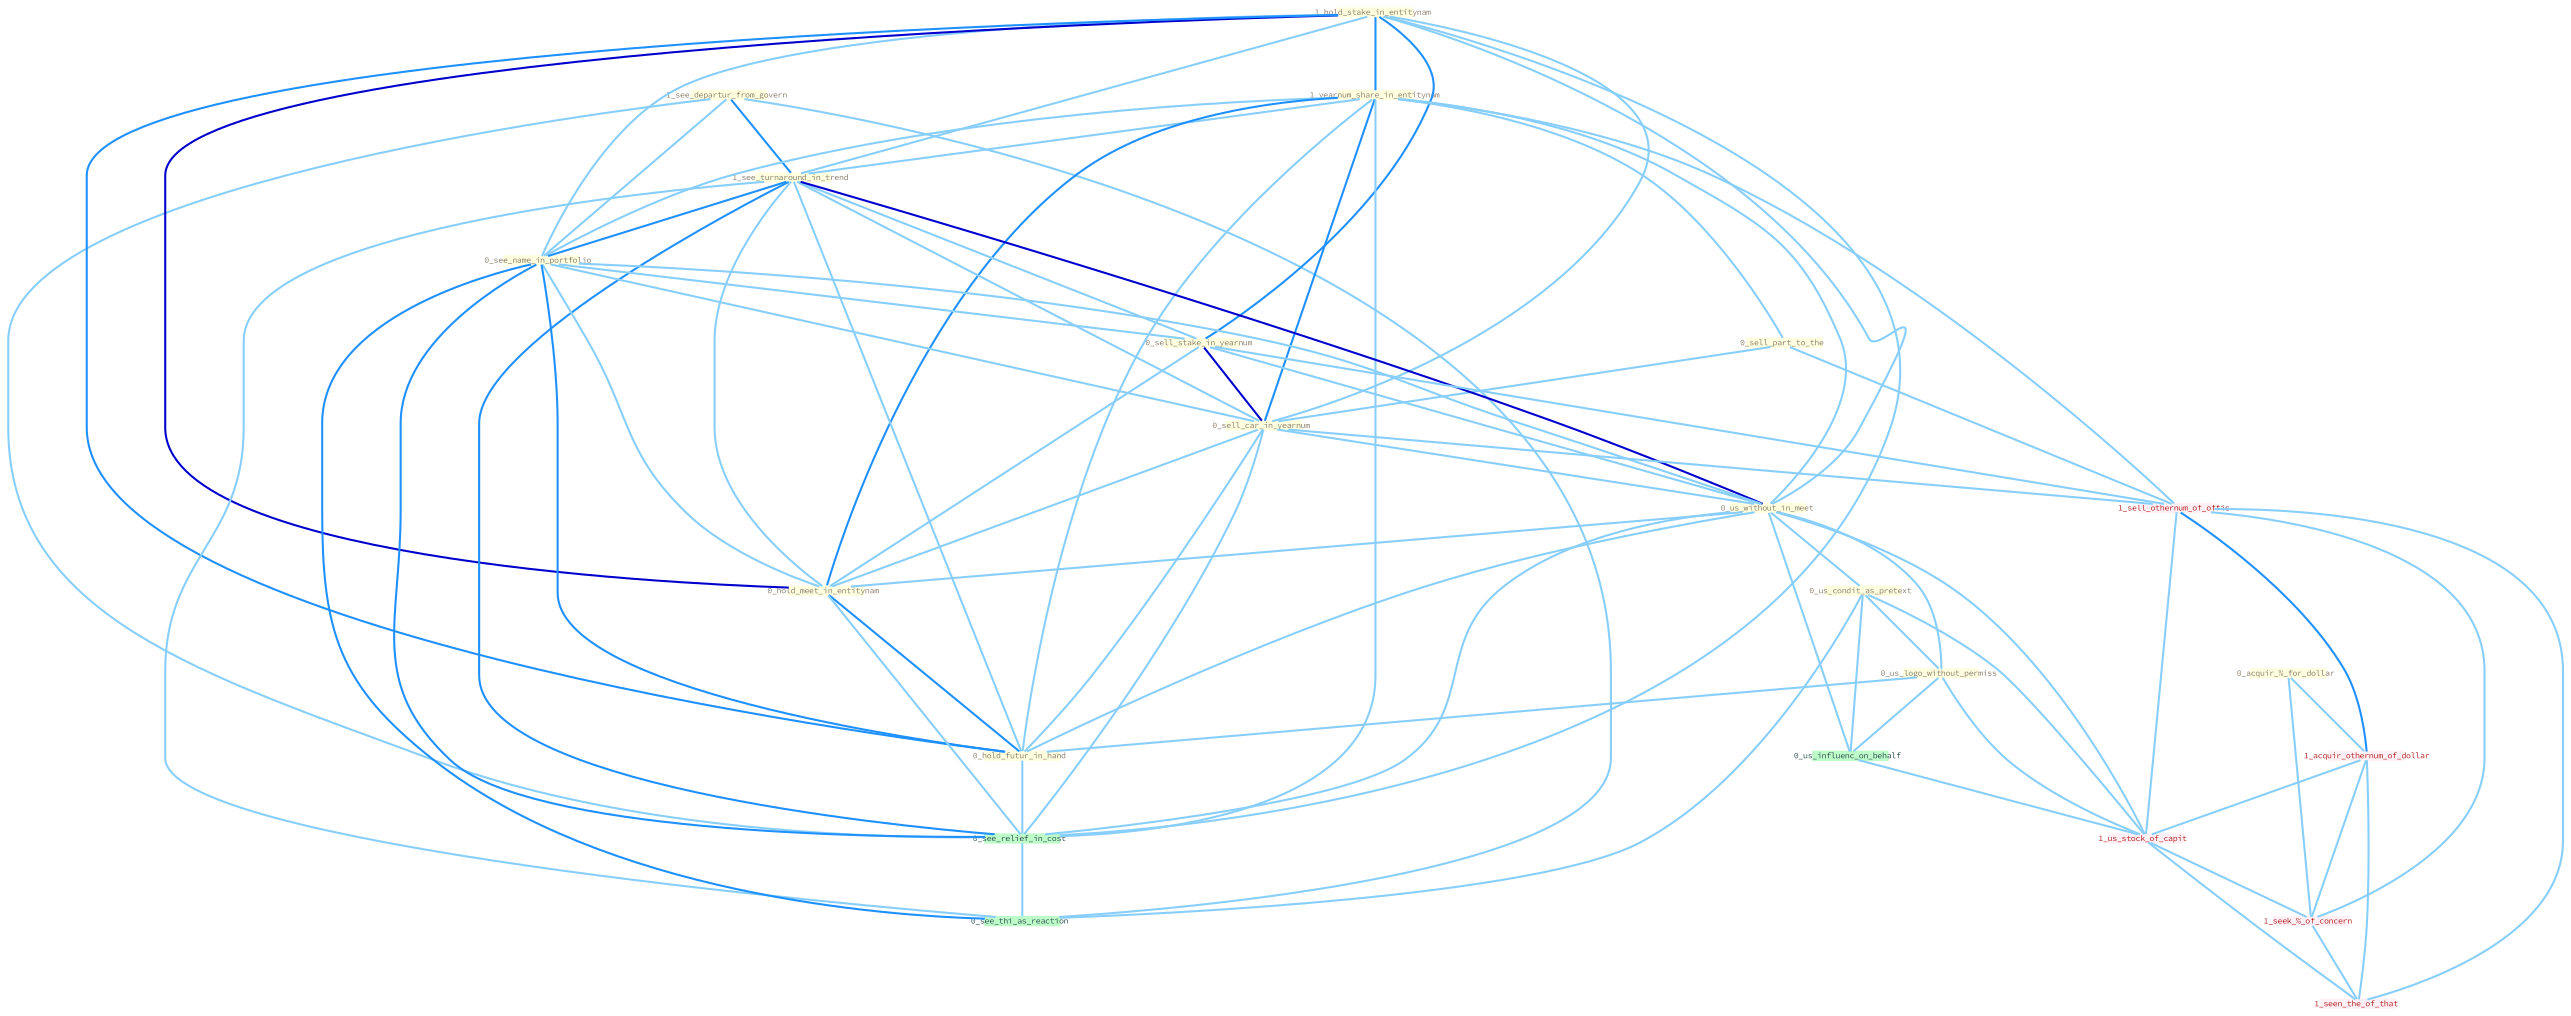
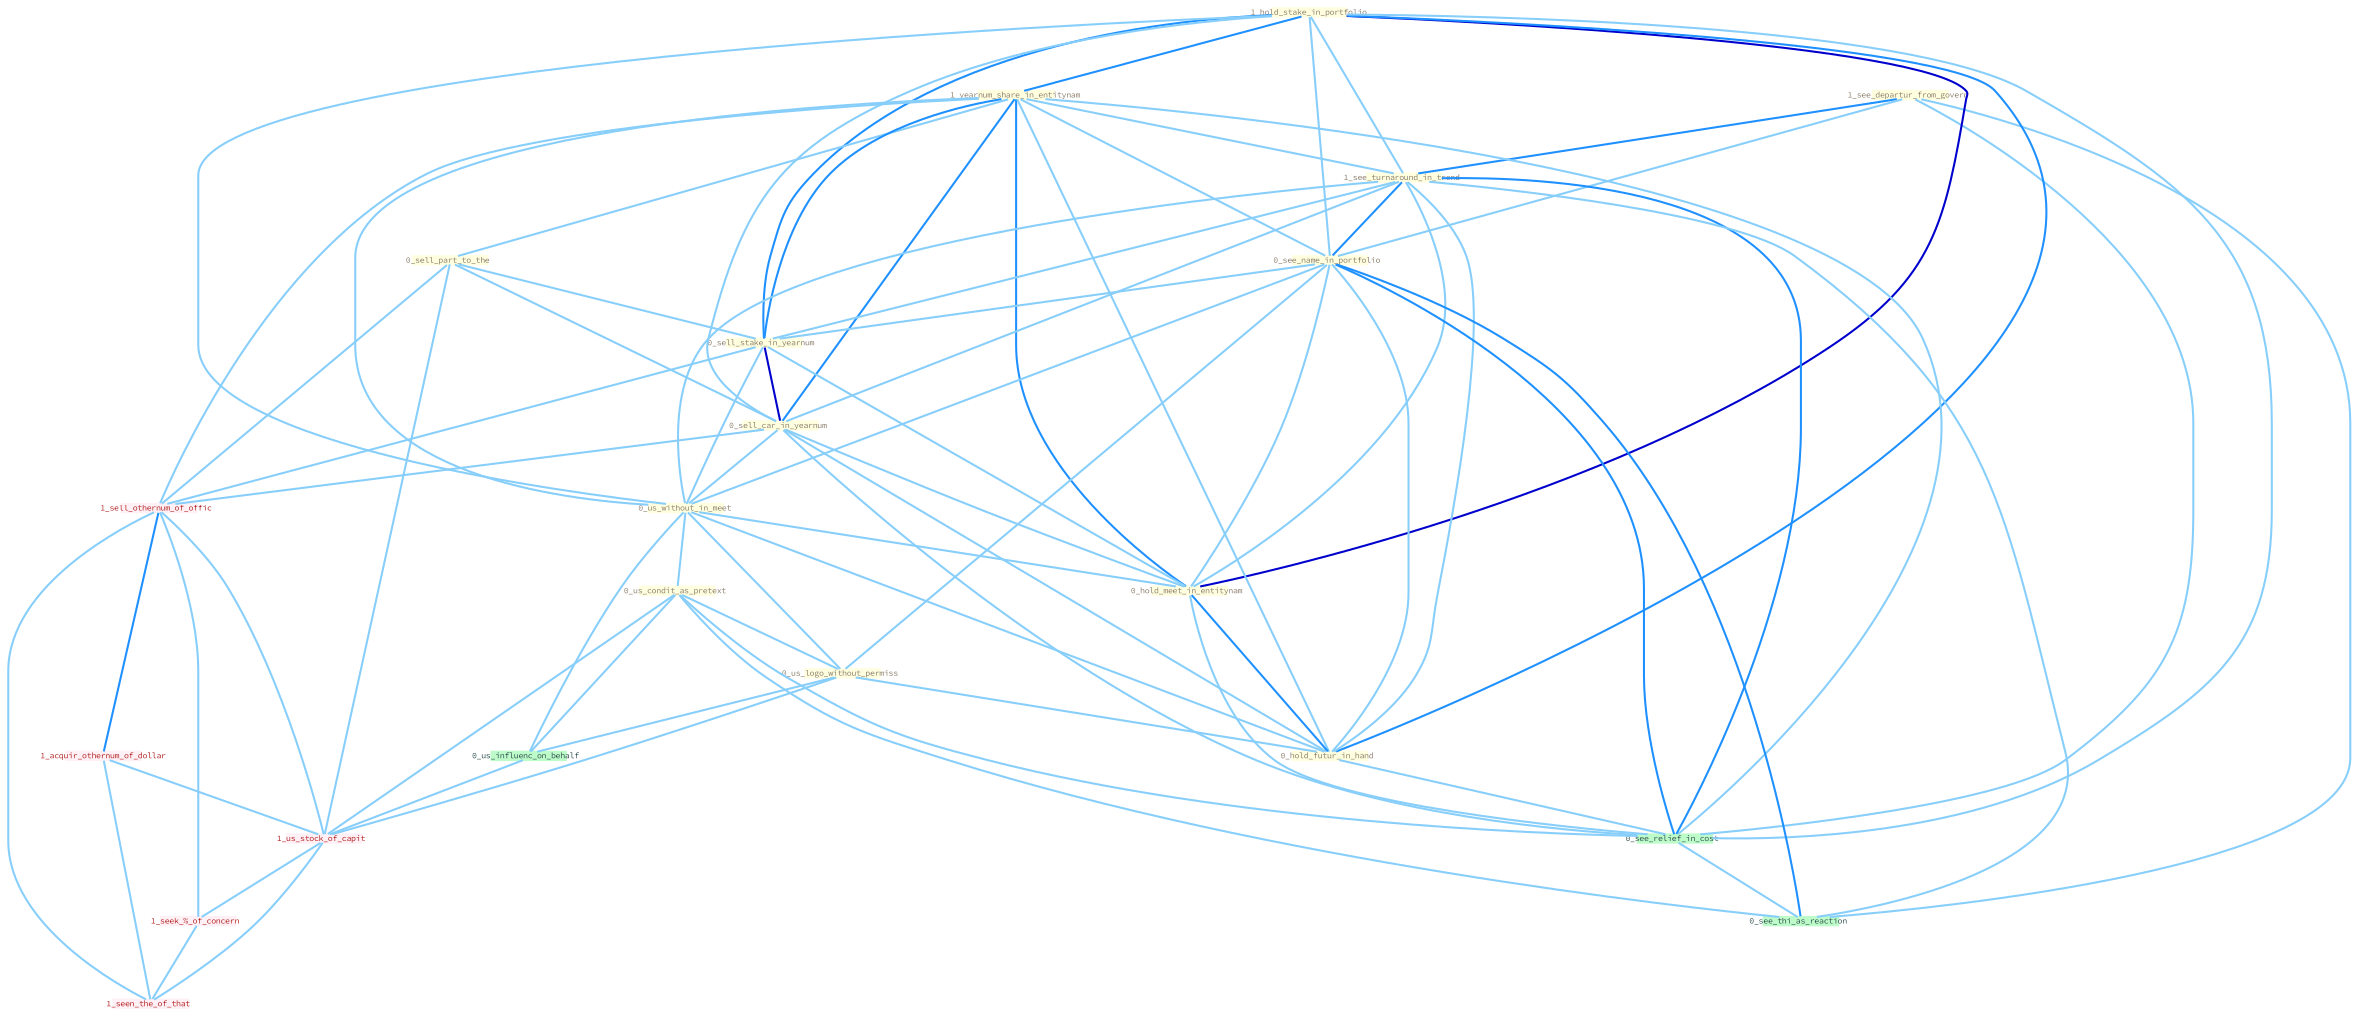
(1375, 12) -> (1309, 12)
none -> (822, 184)
none -> (607, 302)
(1262, 323) -> (949, 243)
(902, 343) -> (1086, 467)
(1999, 628) -> (387, 549)
(609, 652) -> (1409, 508)
(2288, 673) -> none
(1431, 732) -> (1136, 791)
(2339, 838) -> none
